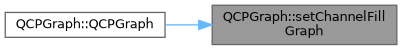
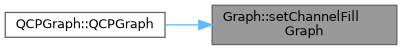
(305, 25) -> (305, 25)
